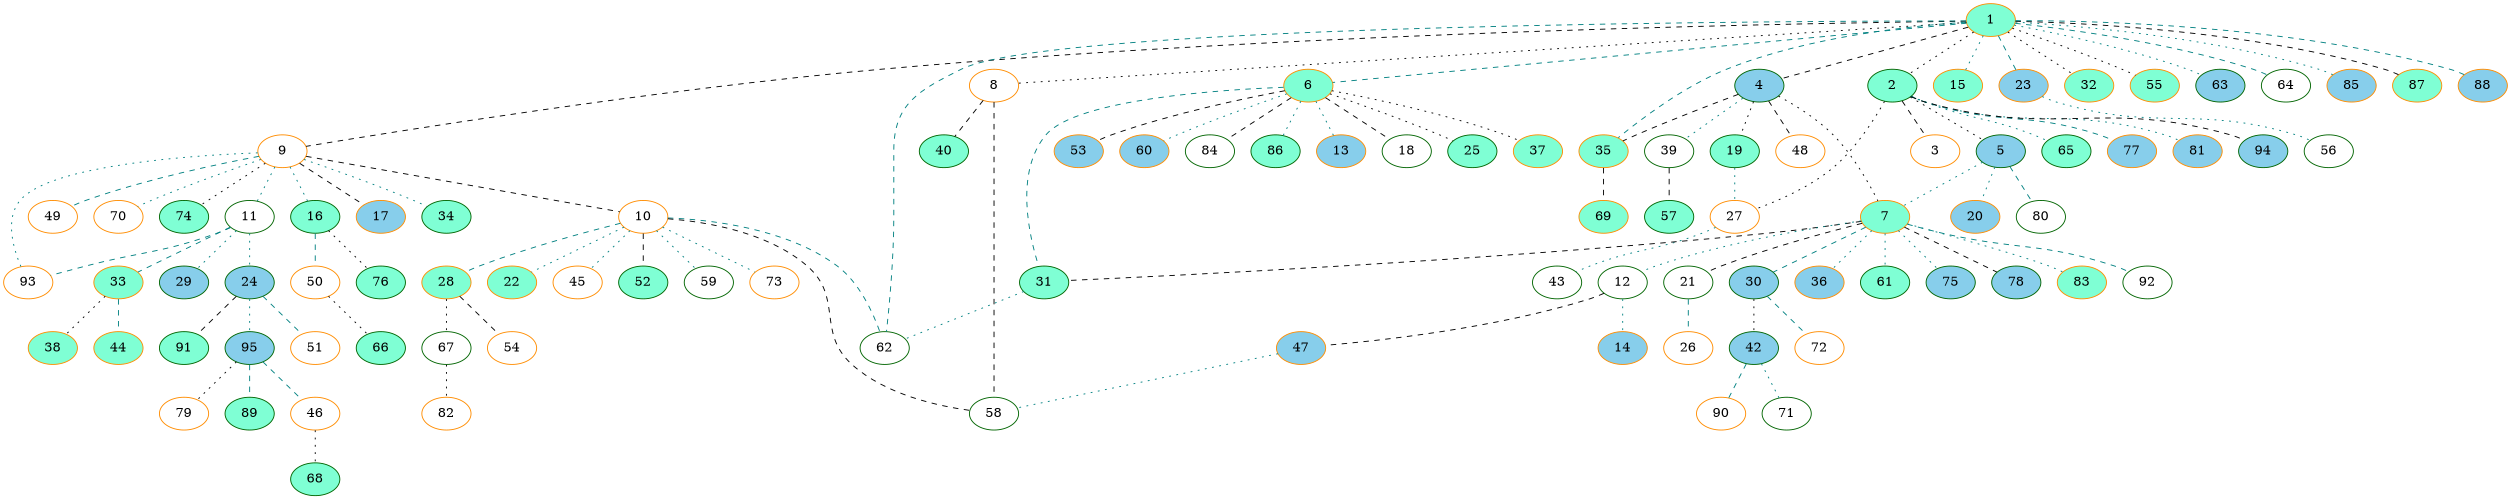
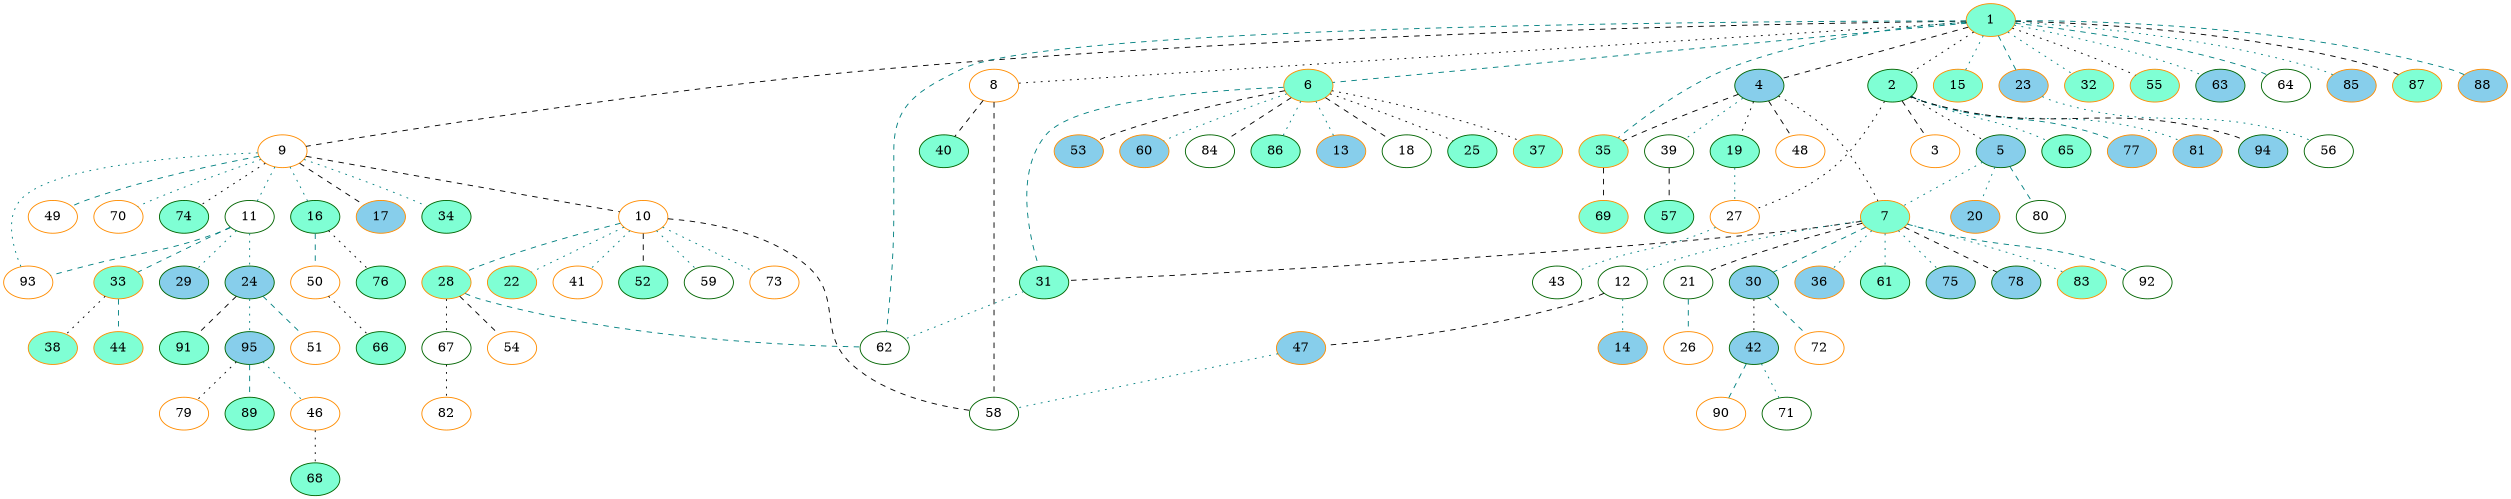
(2040, 53) -> (2040, 53)
(794, 242) -> (661, 333)
(578, 282) -> (578, 282)
(282, 381) -> (282, 381)
